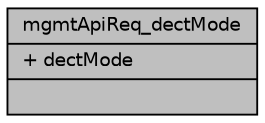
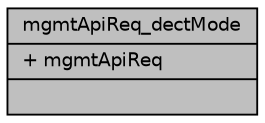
(78, 61) -> (93, 61)
